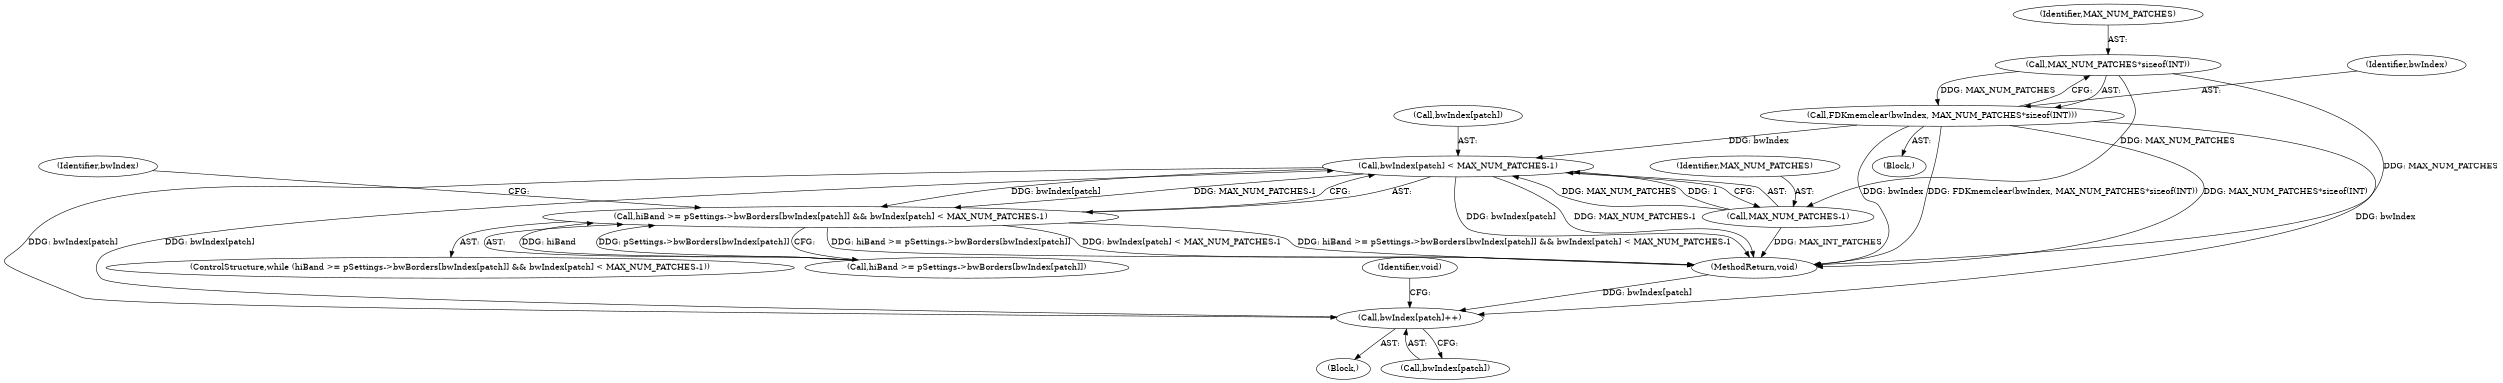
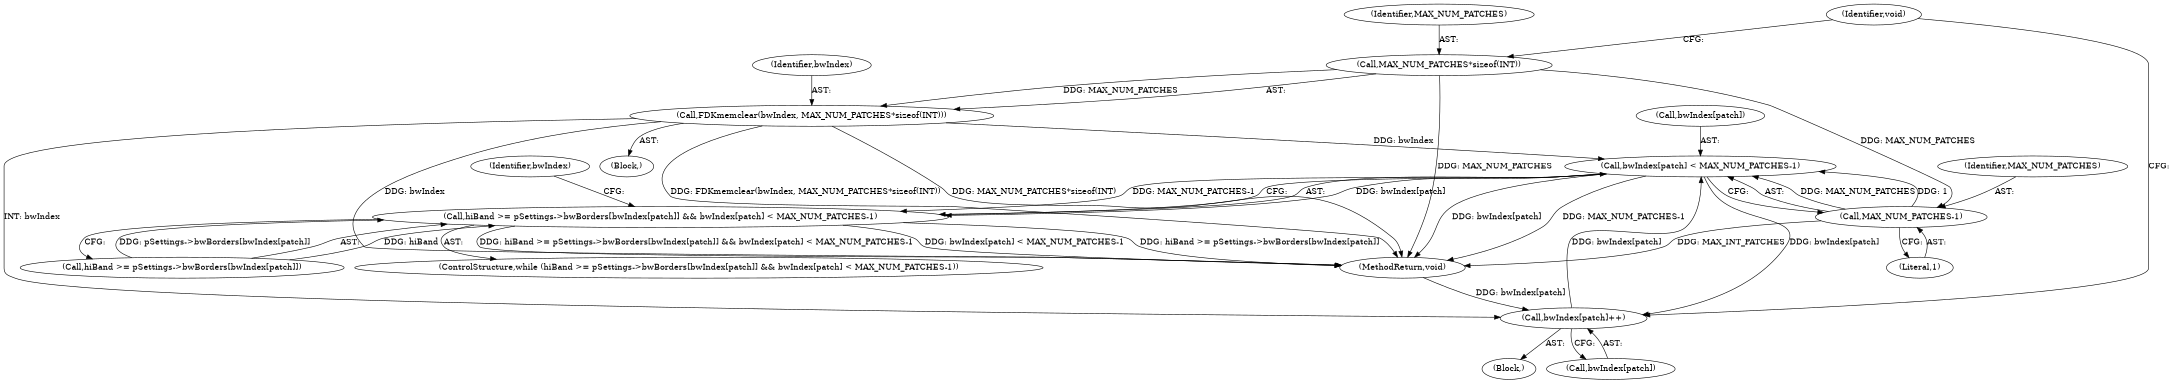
(2054, 97) -> (1673, 38)
(2386, 217) -> (32, 217)
none -> (1920, 268)
